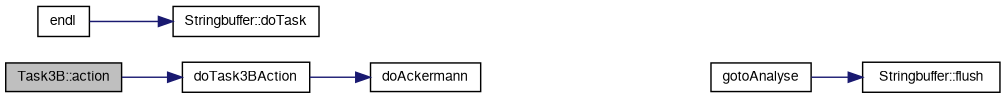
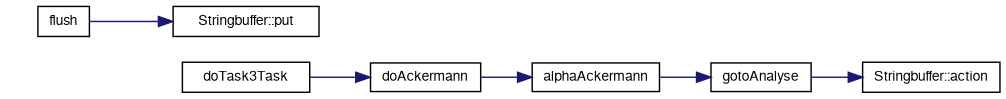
(64, 21) -> (64, 21)
(246, 21) -> (246, 21)
(64, 77) -> none
(246, 77) -> (246, 77)
none -> (596, 77)
(931, 77) -> (931, 77)
